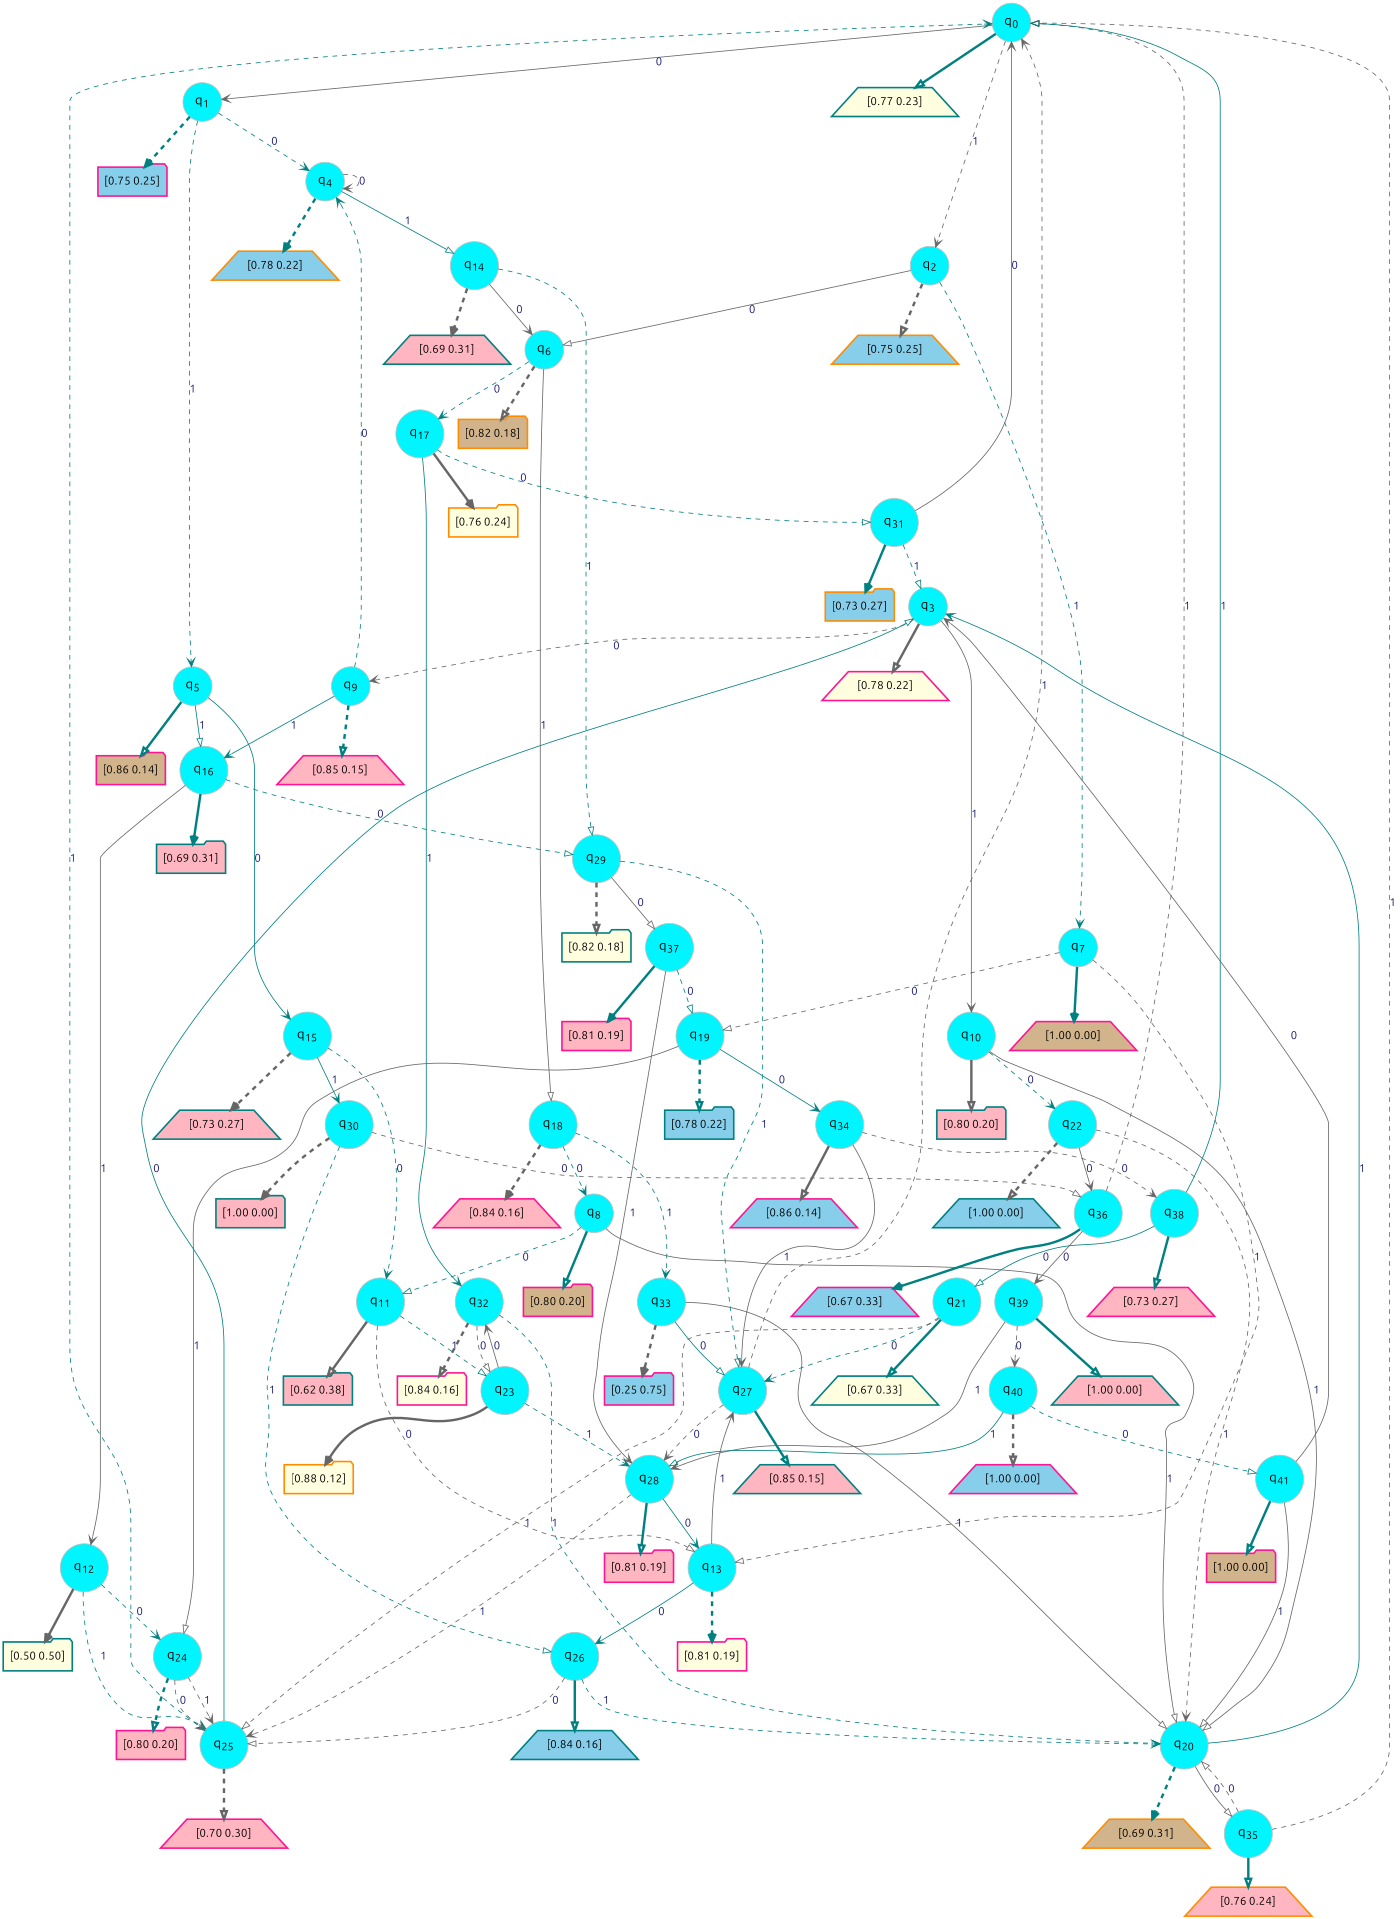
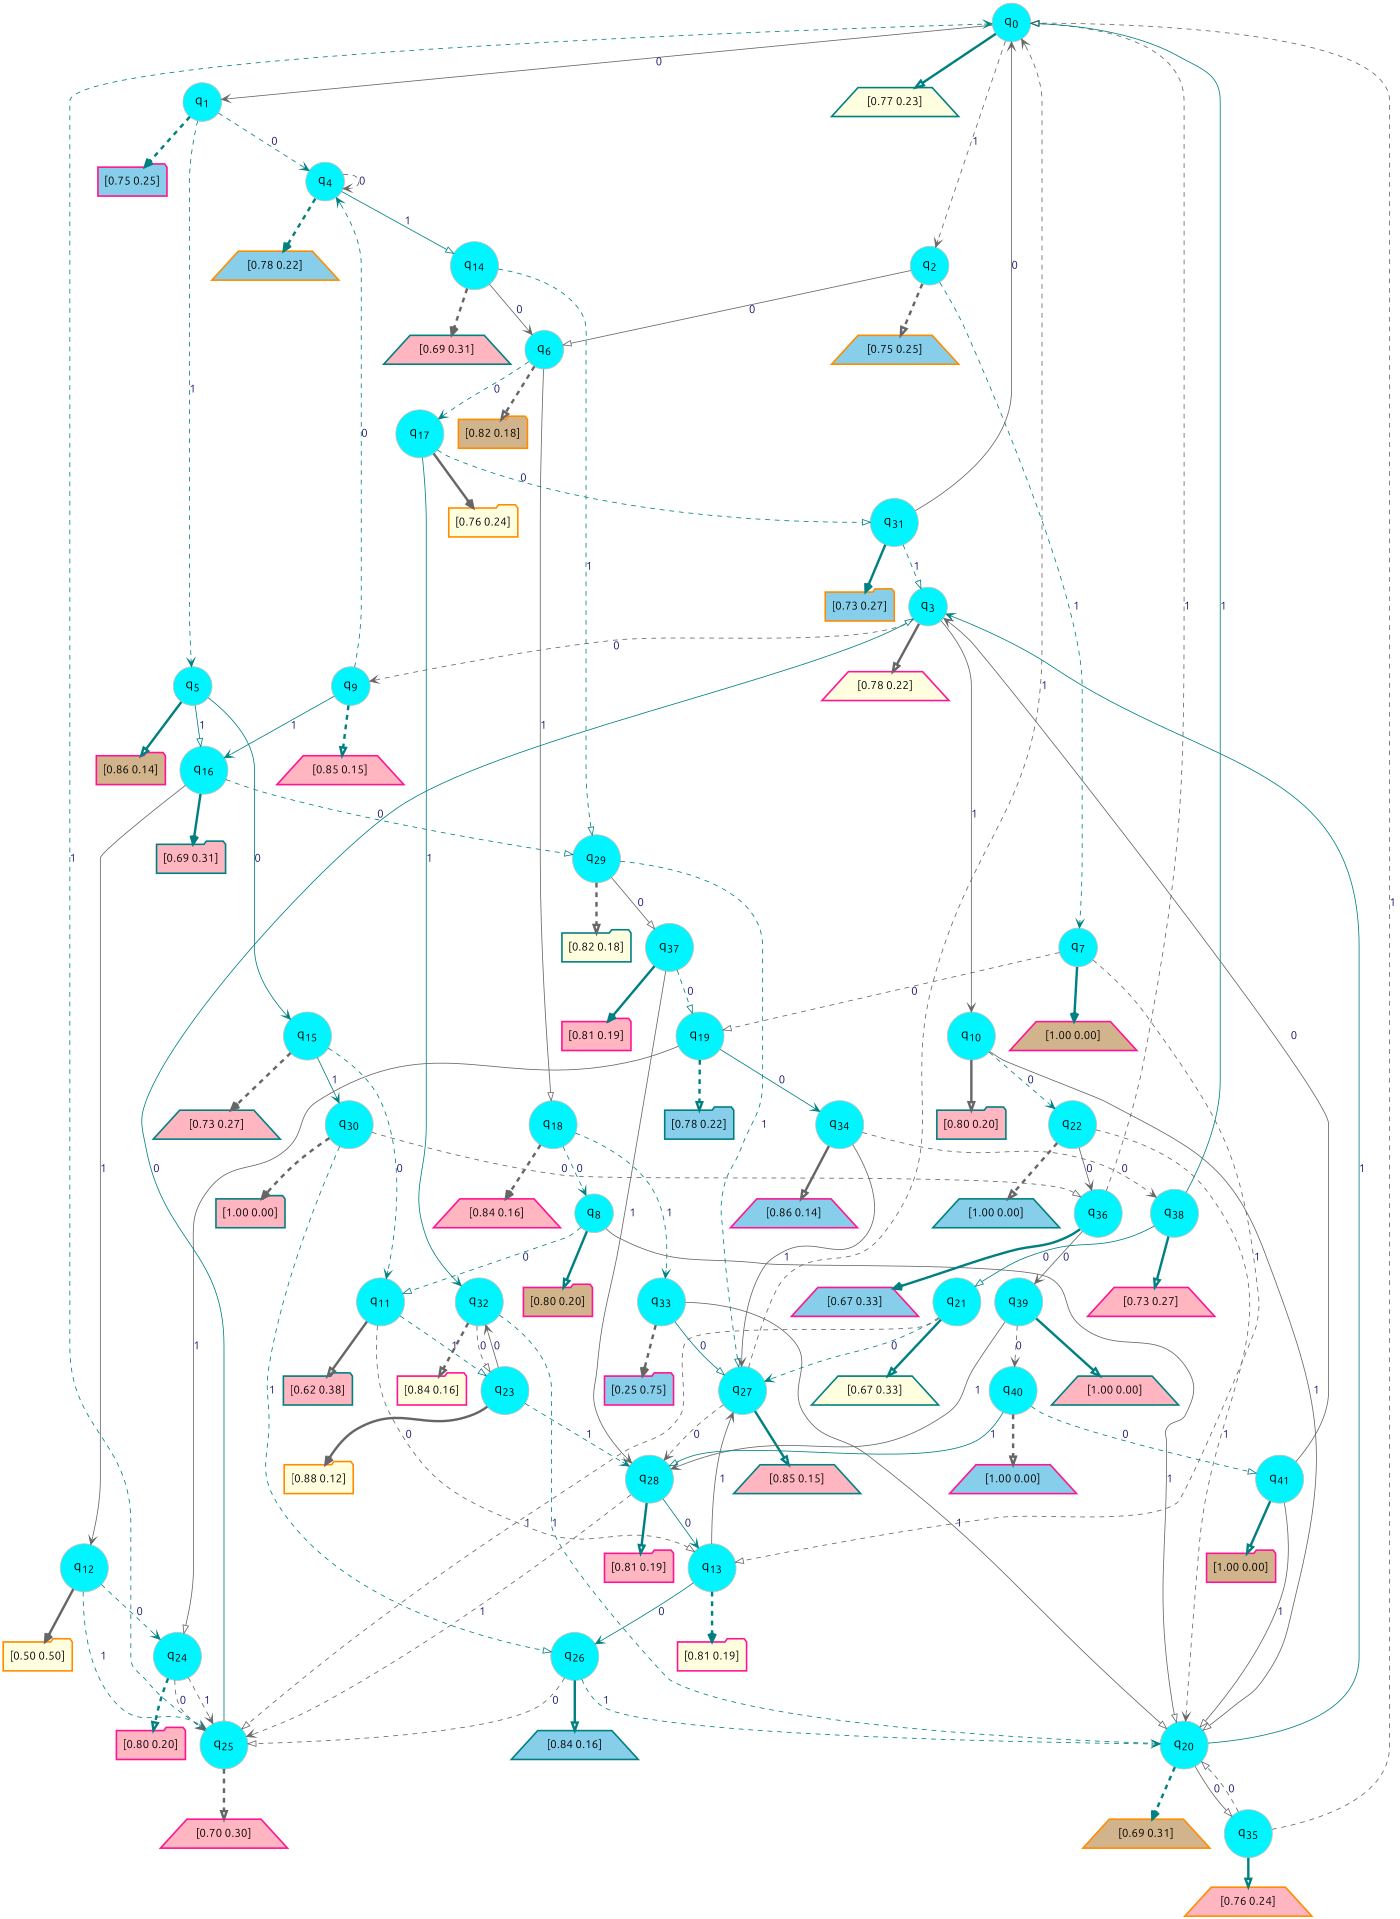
(38, 1656) -> (38, 1656)
